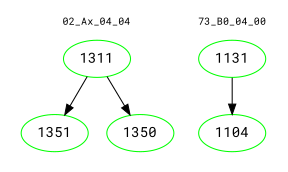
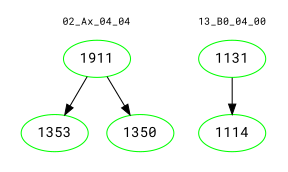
(233, 22) -> (233, 22)
(97, 59) -> (97, 59)
(55, 133) -> (55, 133)
(232, 133) -> (232, 133)
